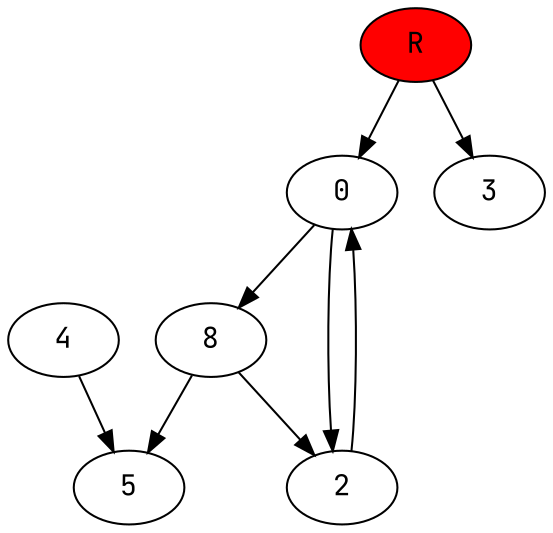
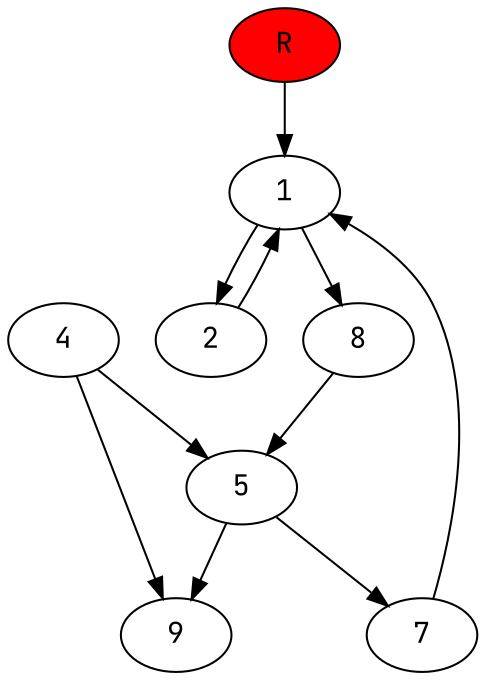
(342, 193) -> (285, 193)
(490, 193) -> none
(270, 406) -> none
none -> (176, 635)
none -> (422, 635)
